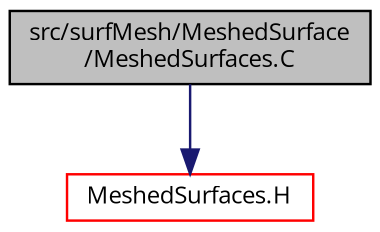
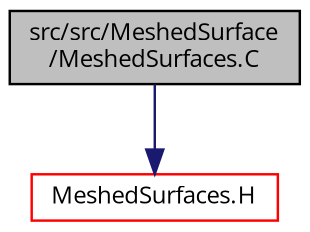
(190, 48) -> (155, 48)
